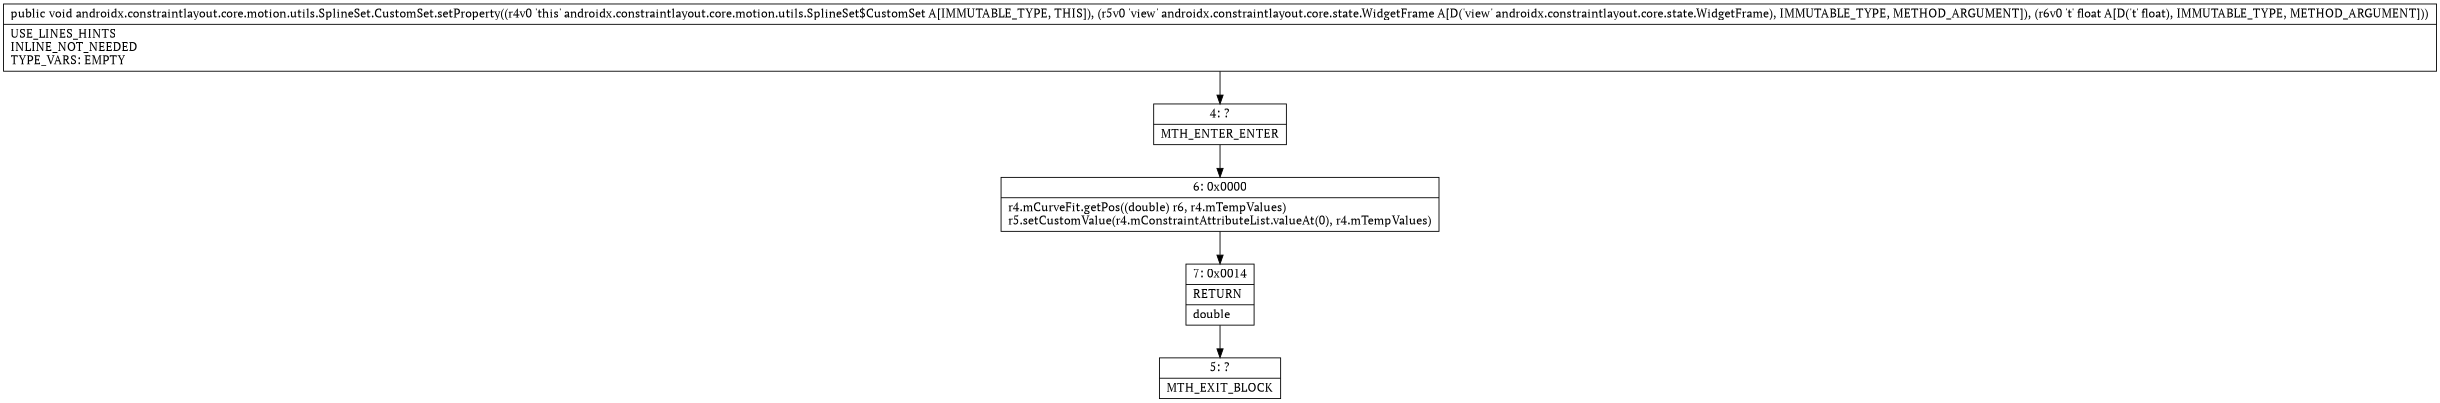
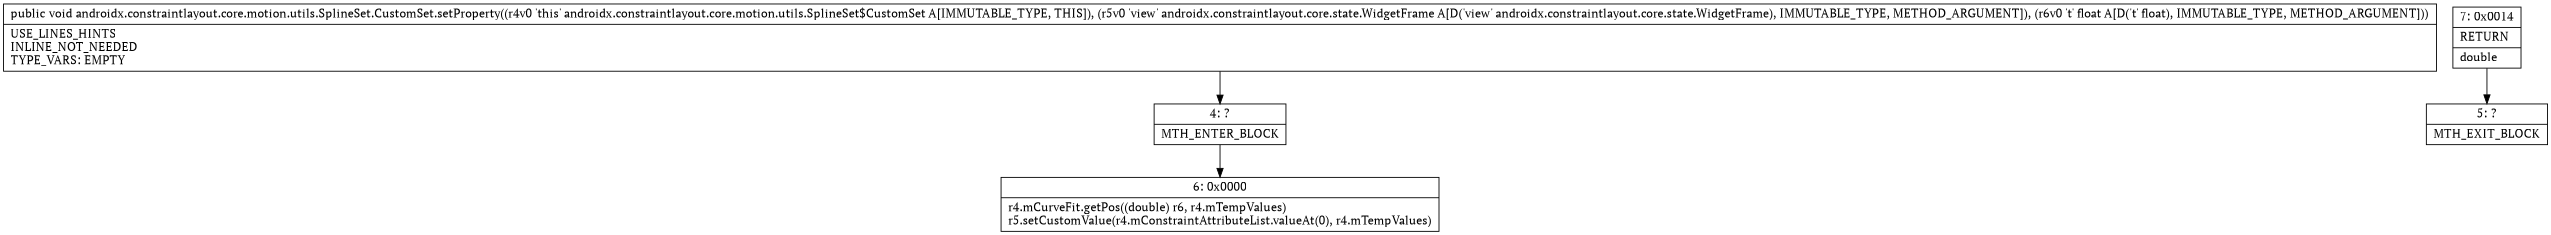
(1220, 134) -> (1220, 134)
(1220, 243) -> none
